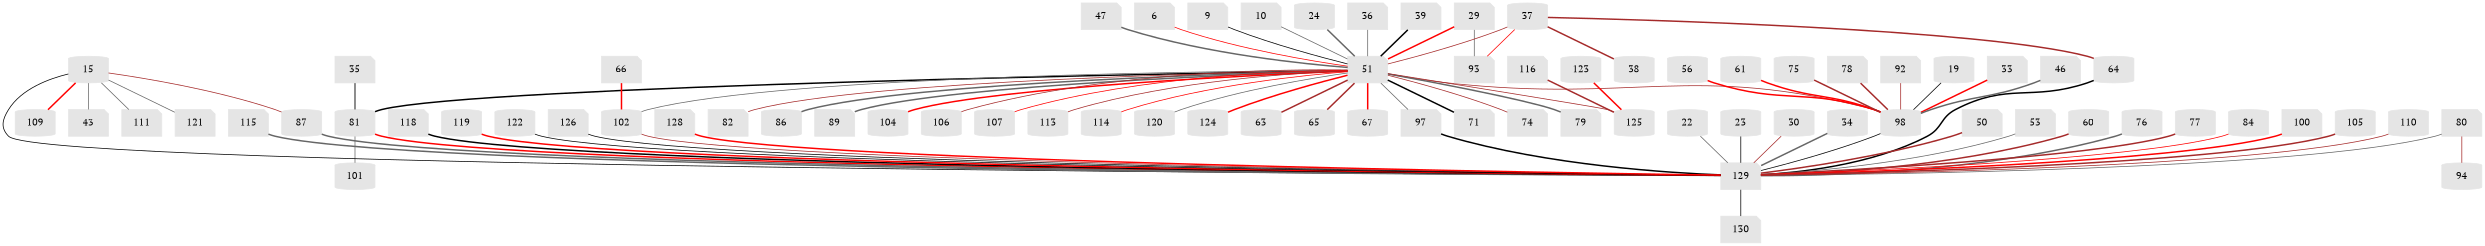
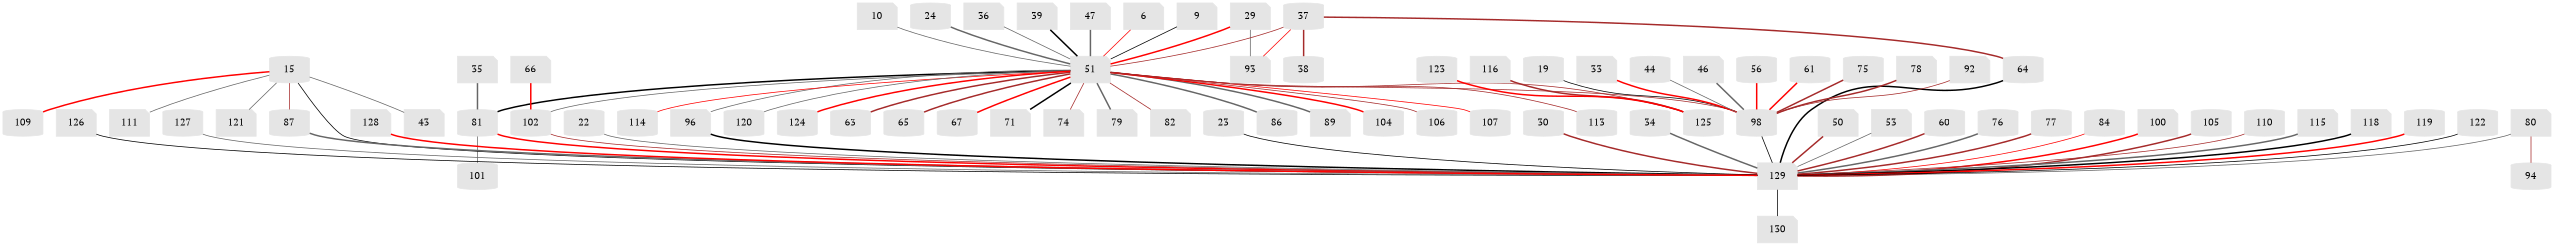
none -> (1650, 70)
none -> (183, 123)
(1421, 123) -> (691, 123)
(1767, 150) -> (1659, 158)
